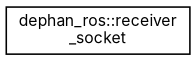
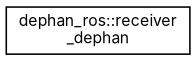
(98, 31) -> (98, 31)
